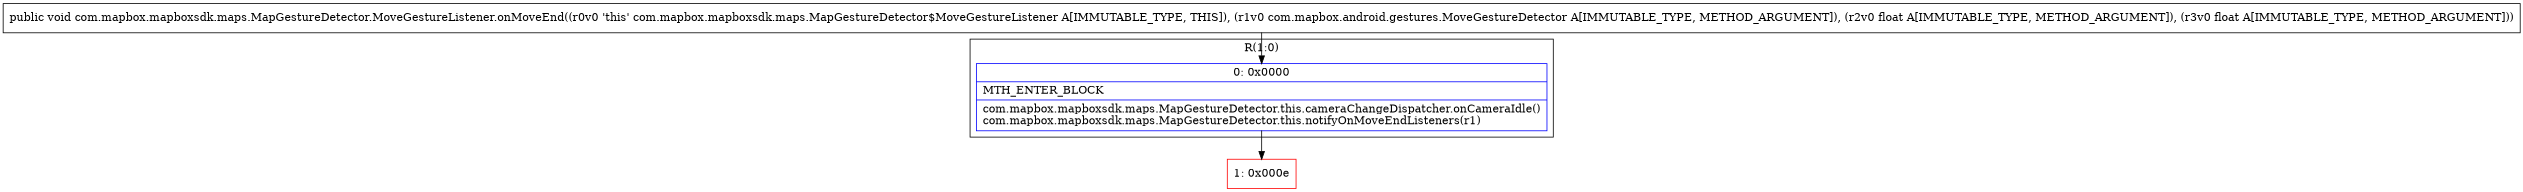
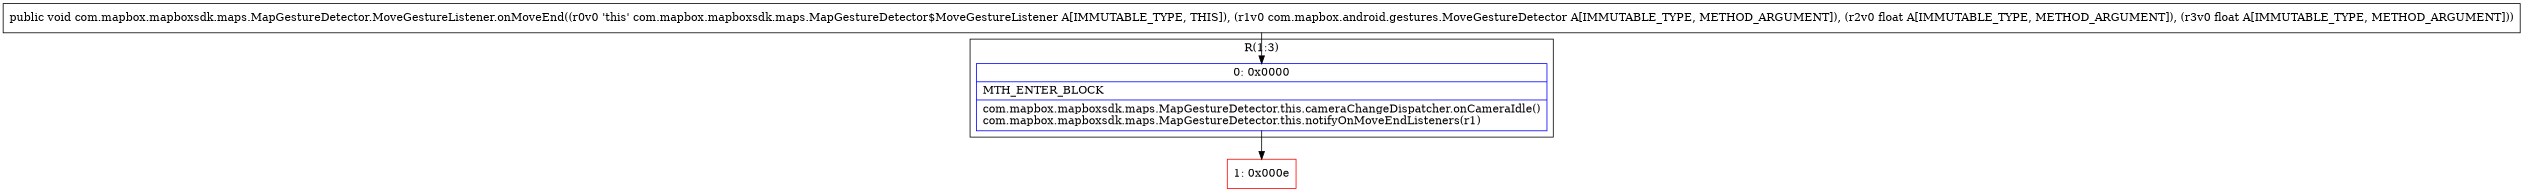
(1262, 48) -> (1262, 48)
